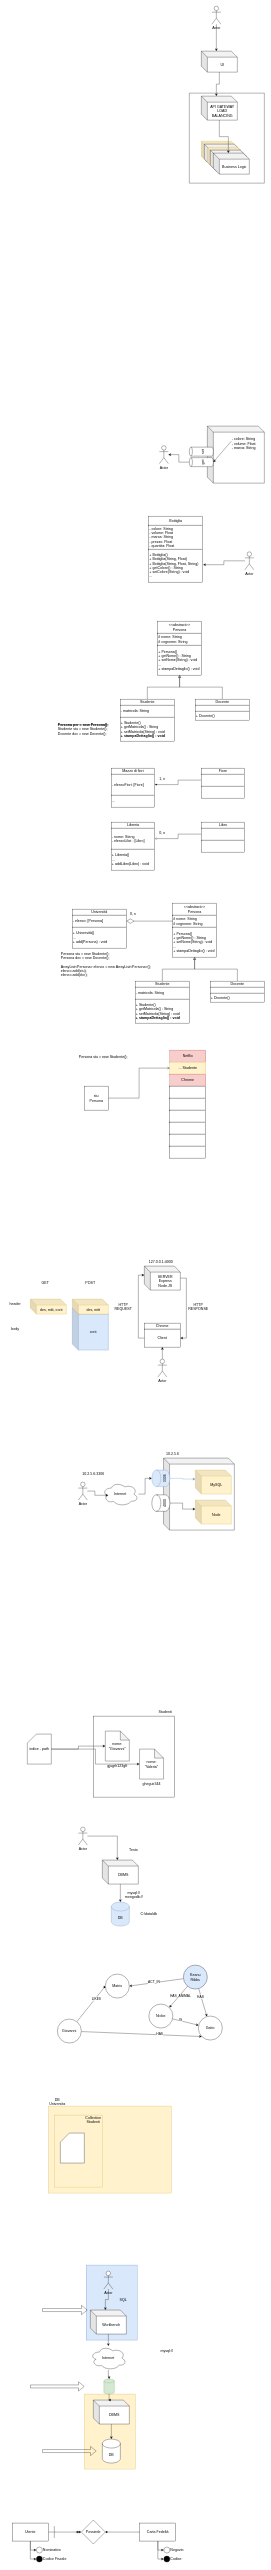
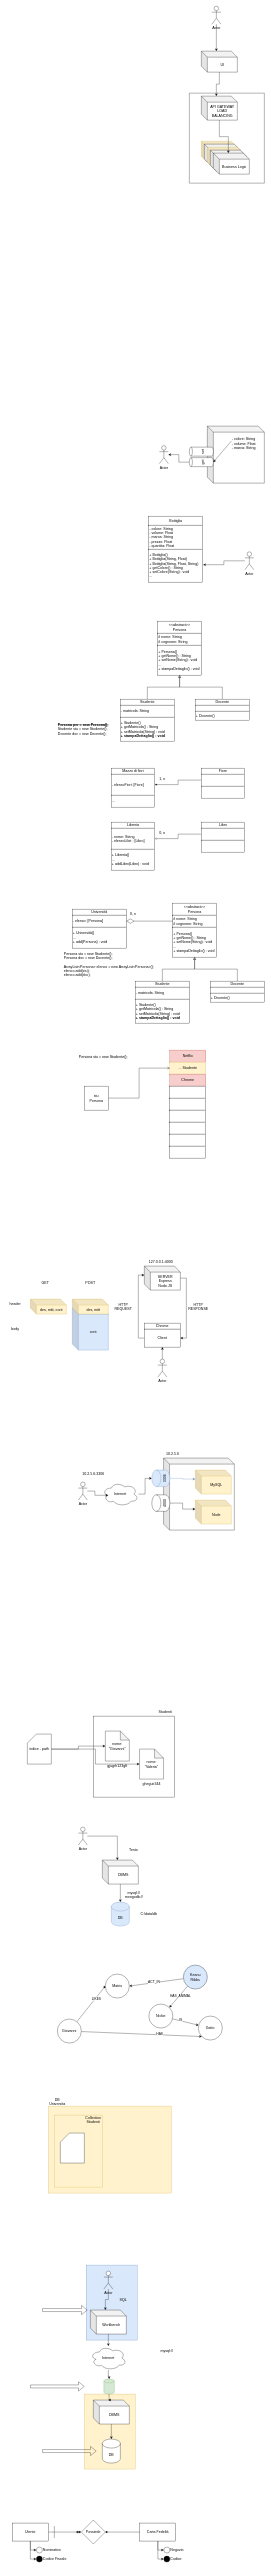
(108, 965) -> (111, 965)
(200, 1995) -> none
